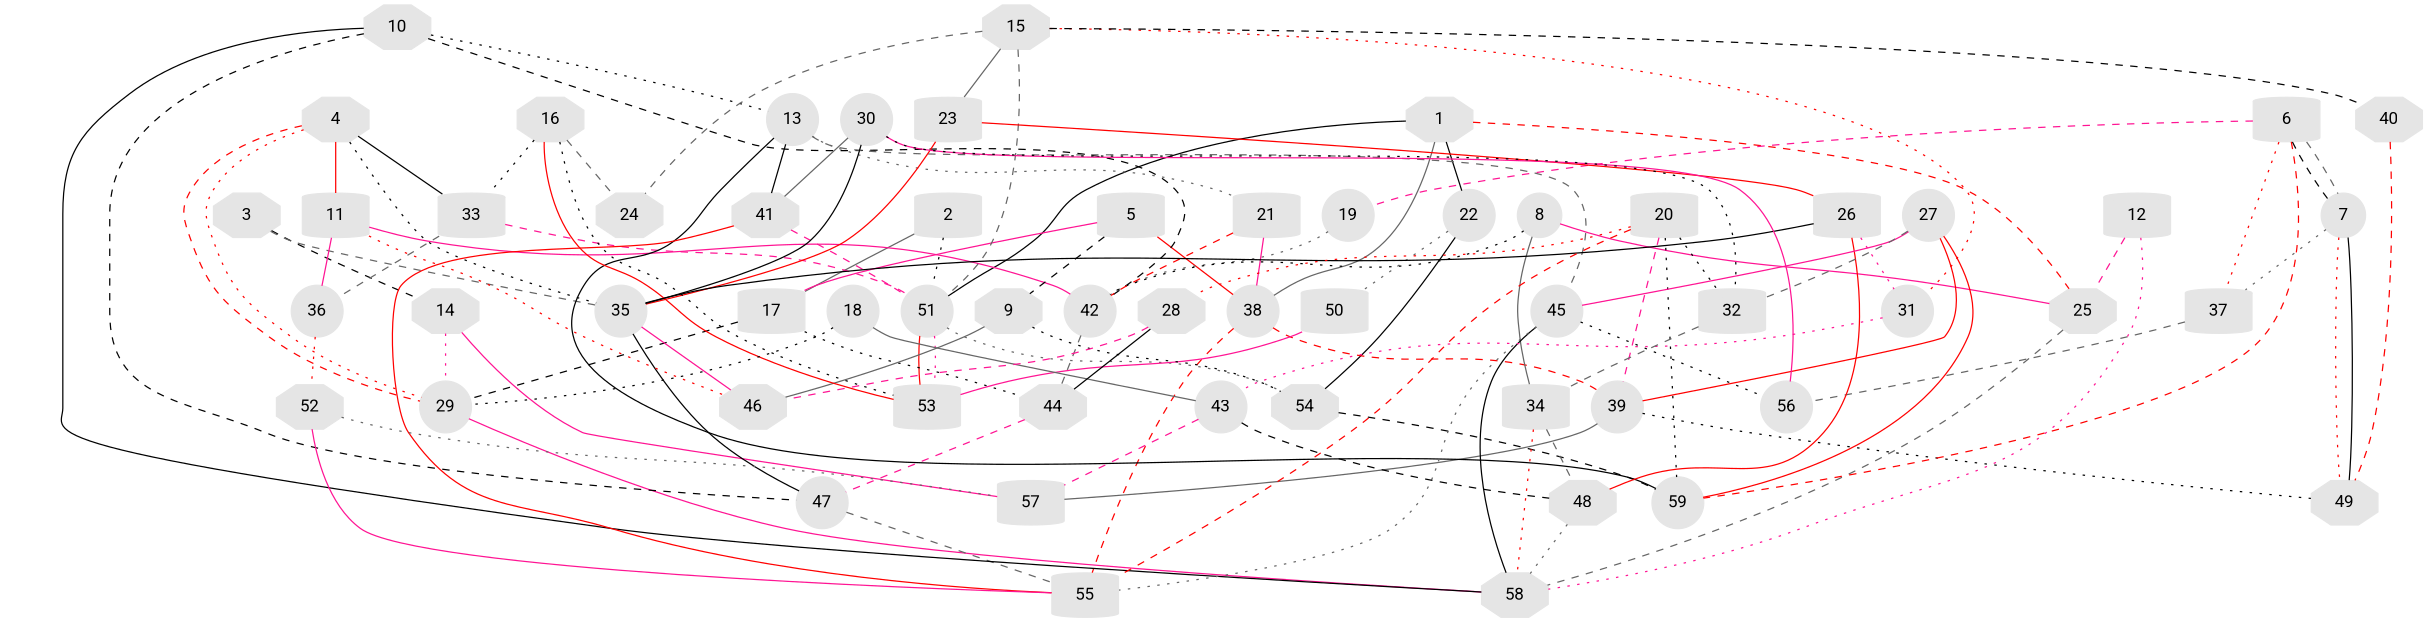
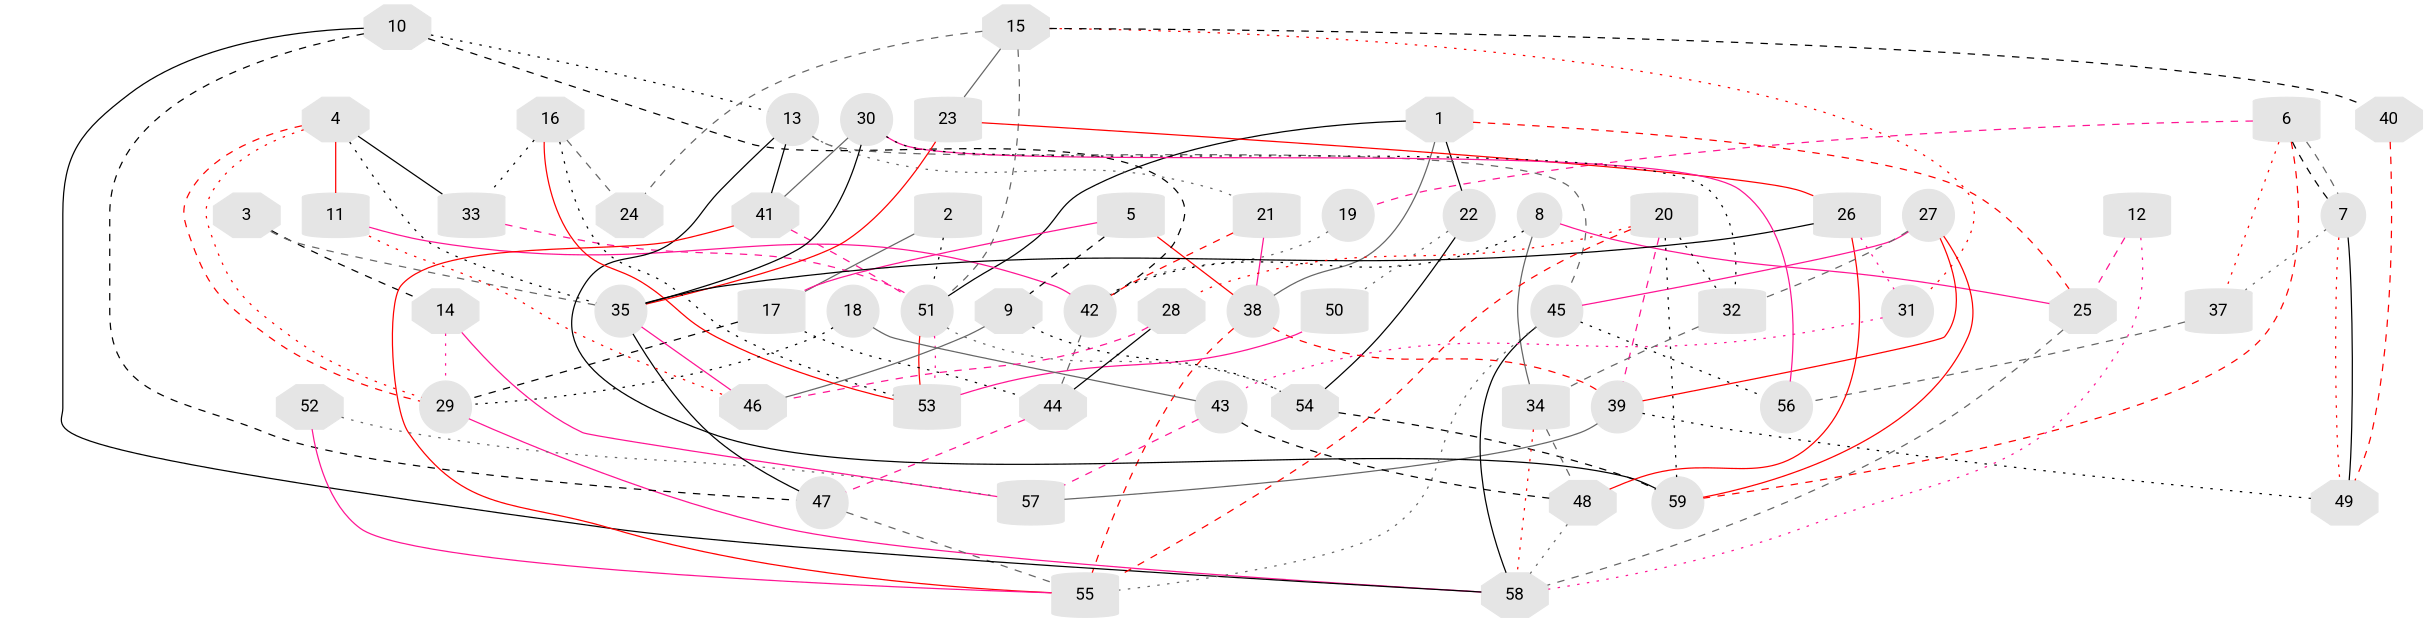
(317, 311) -> none
